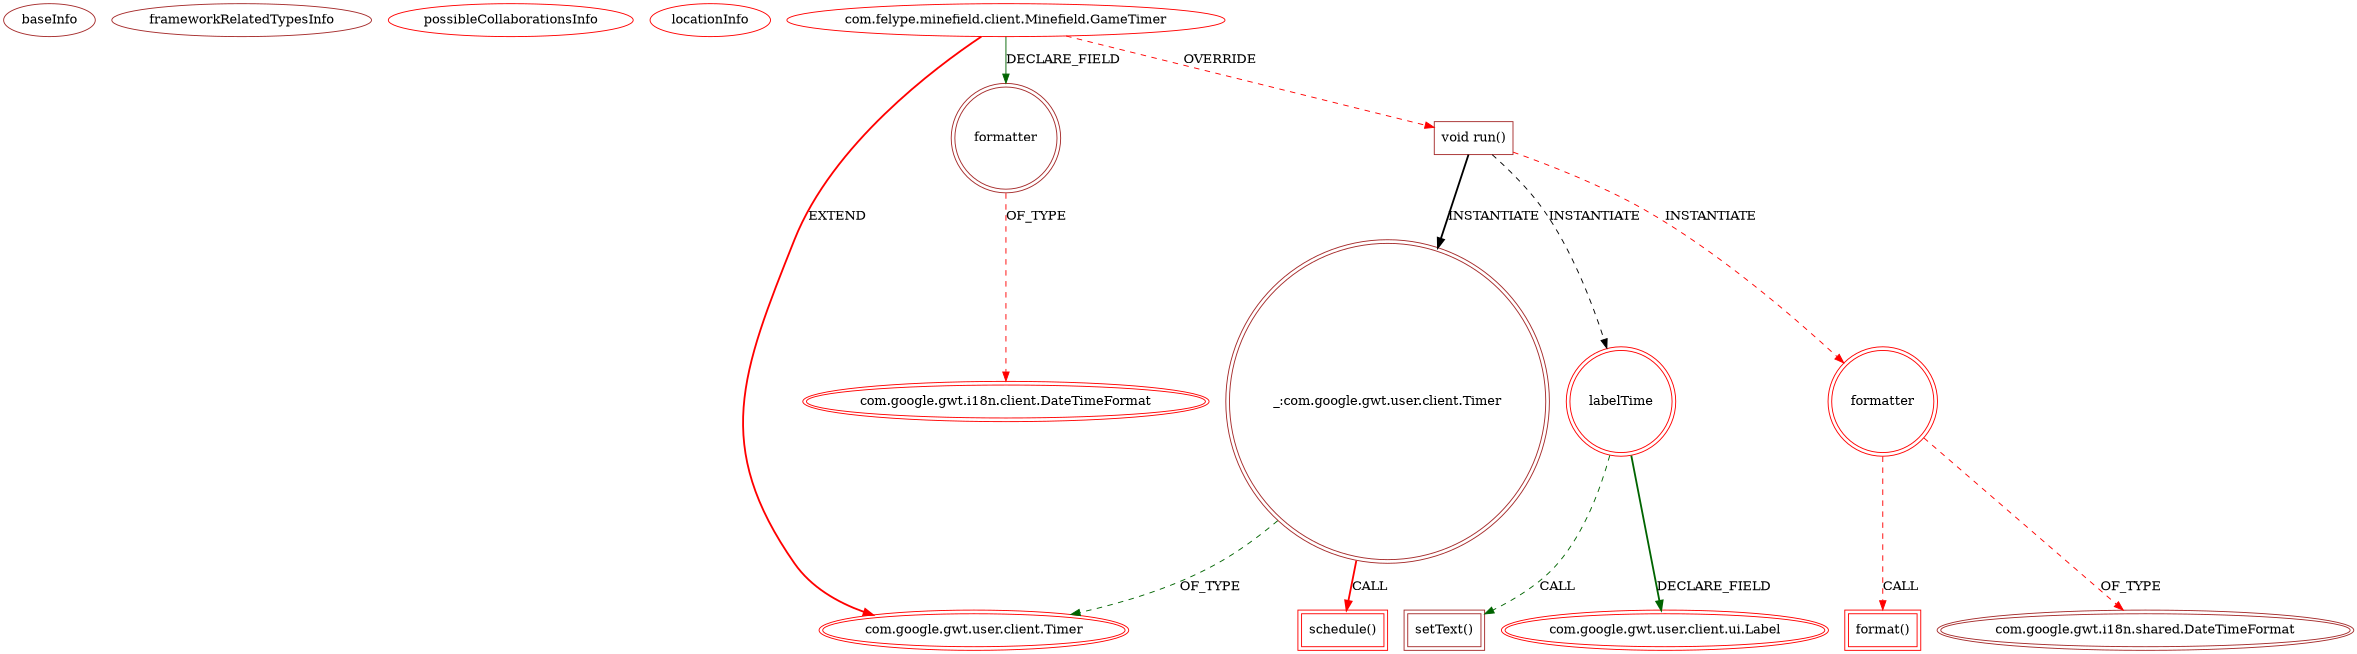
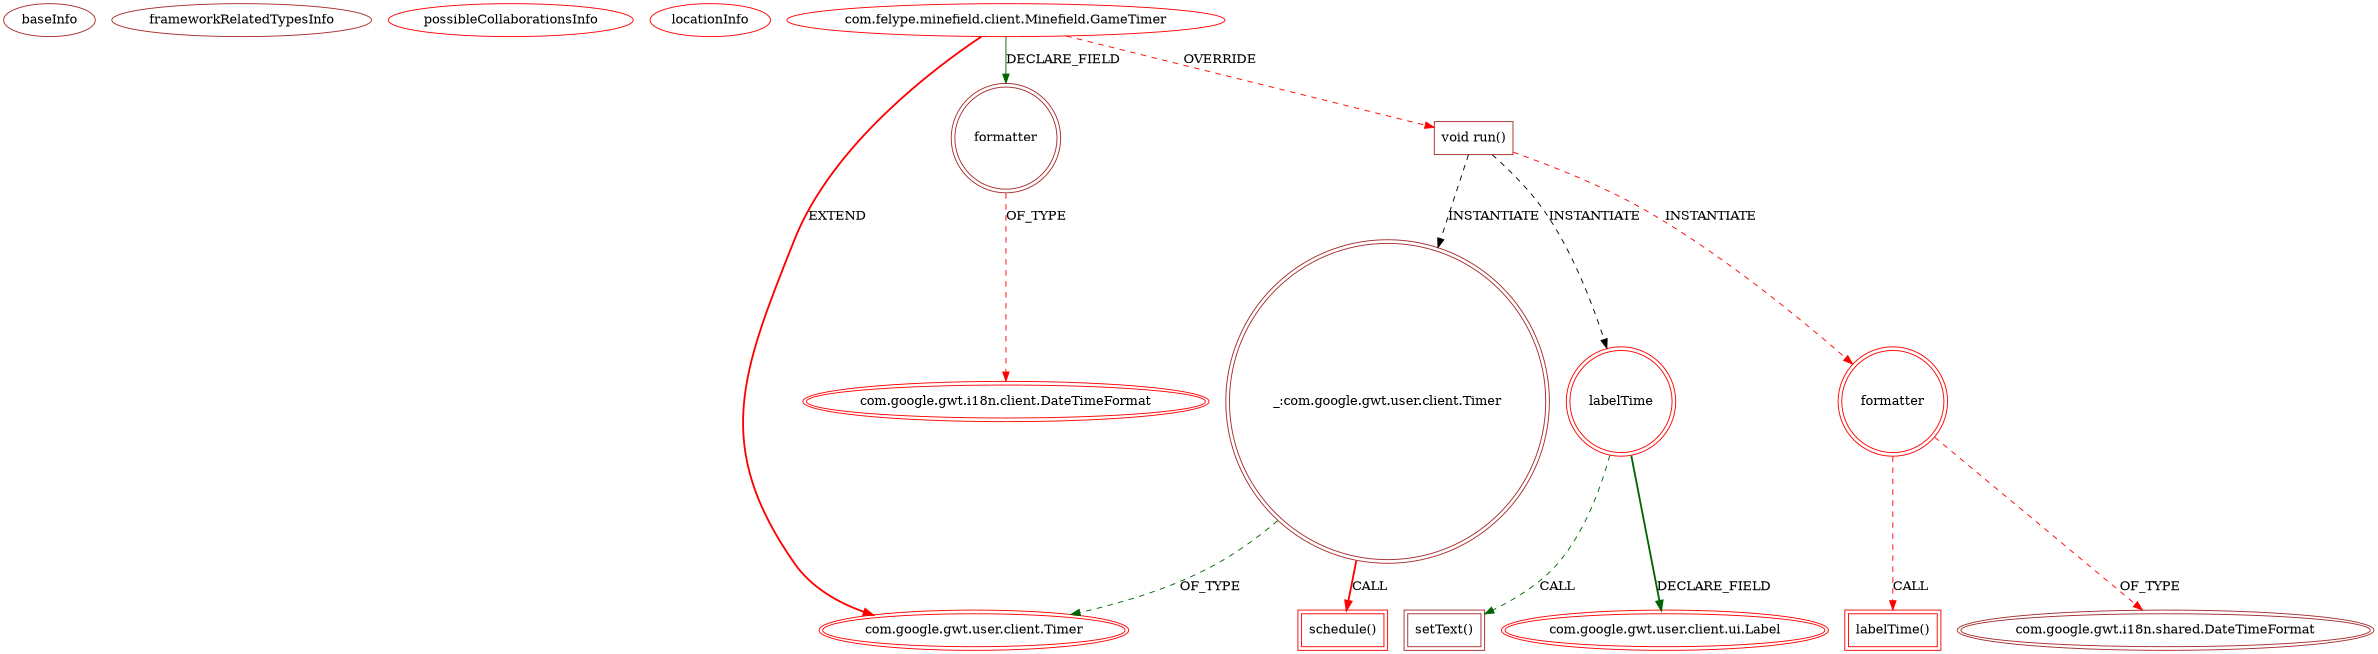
(1455, 197) -> (1455, 197)
(1883, 630) -> (1893, 630)
